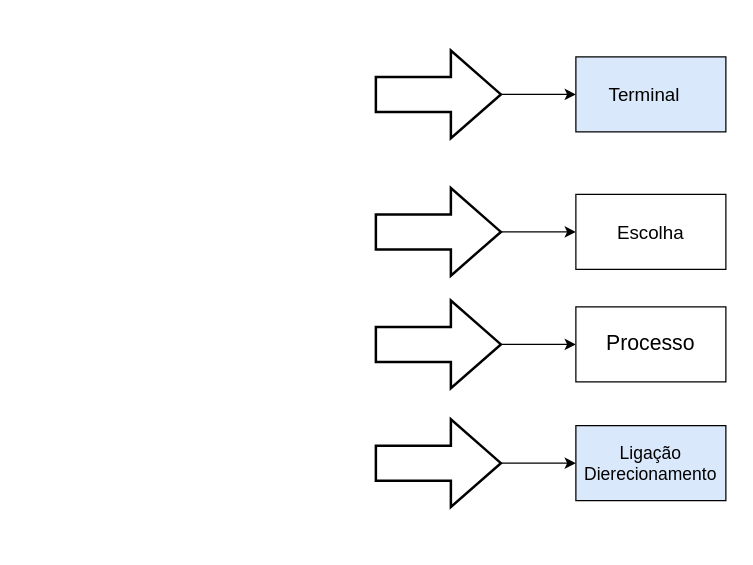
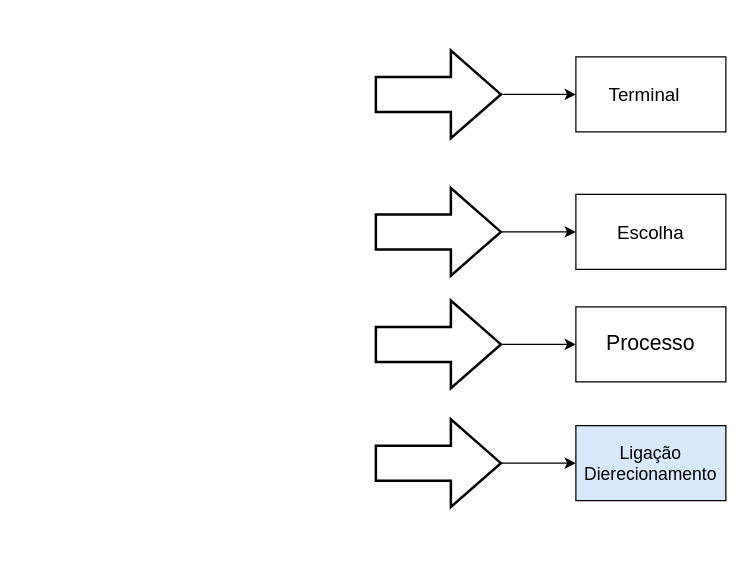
(651, 94) -> (651, 94)
